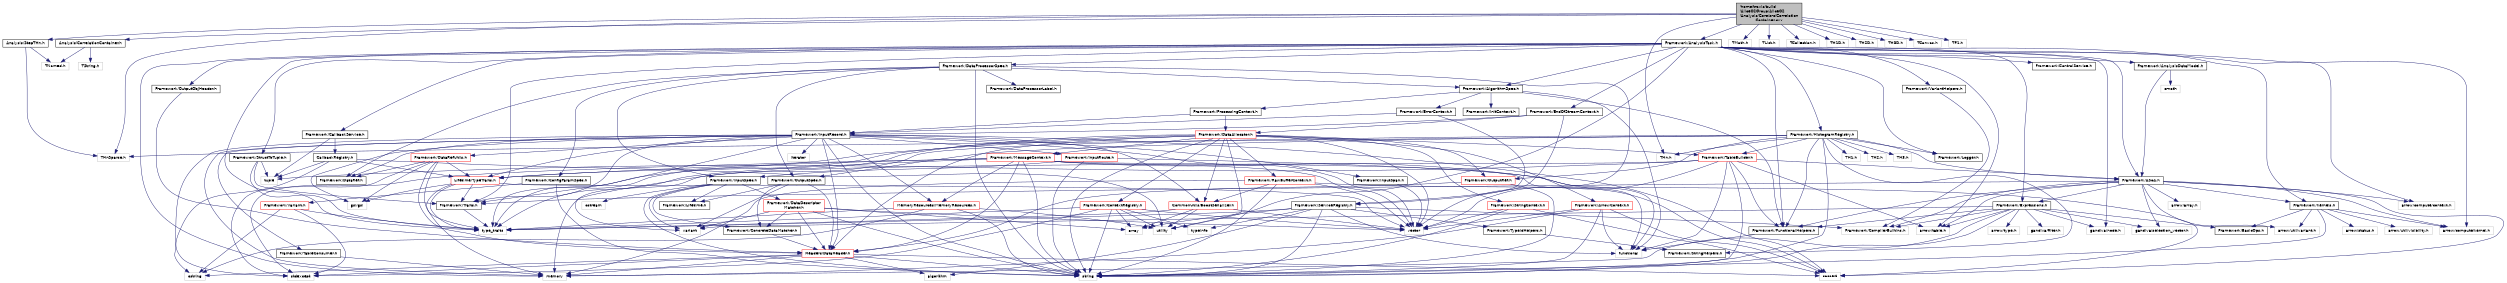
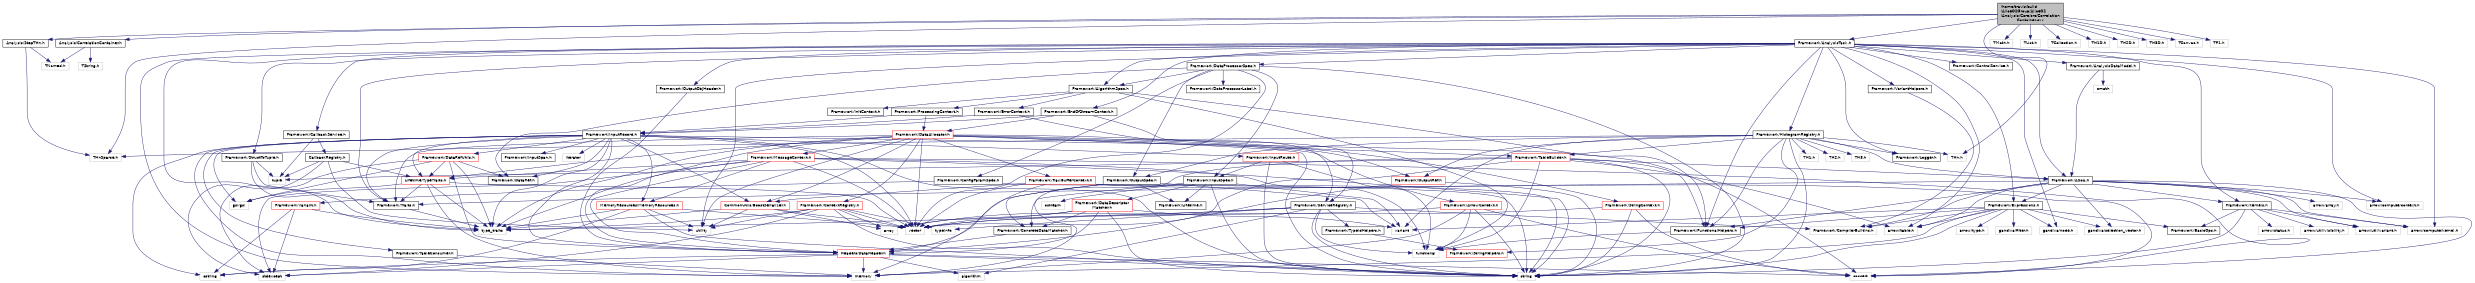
(1418, 197) -> (797, 218)
(1695, 254) -> (1477, 254)
